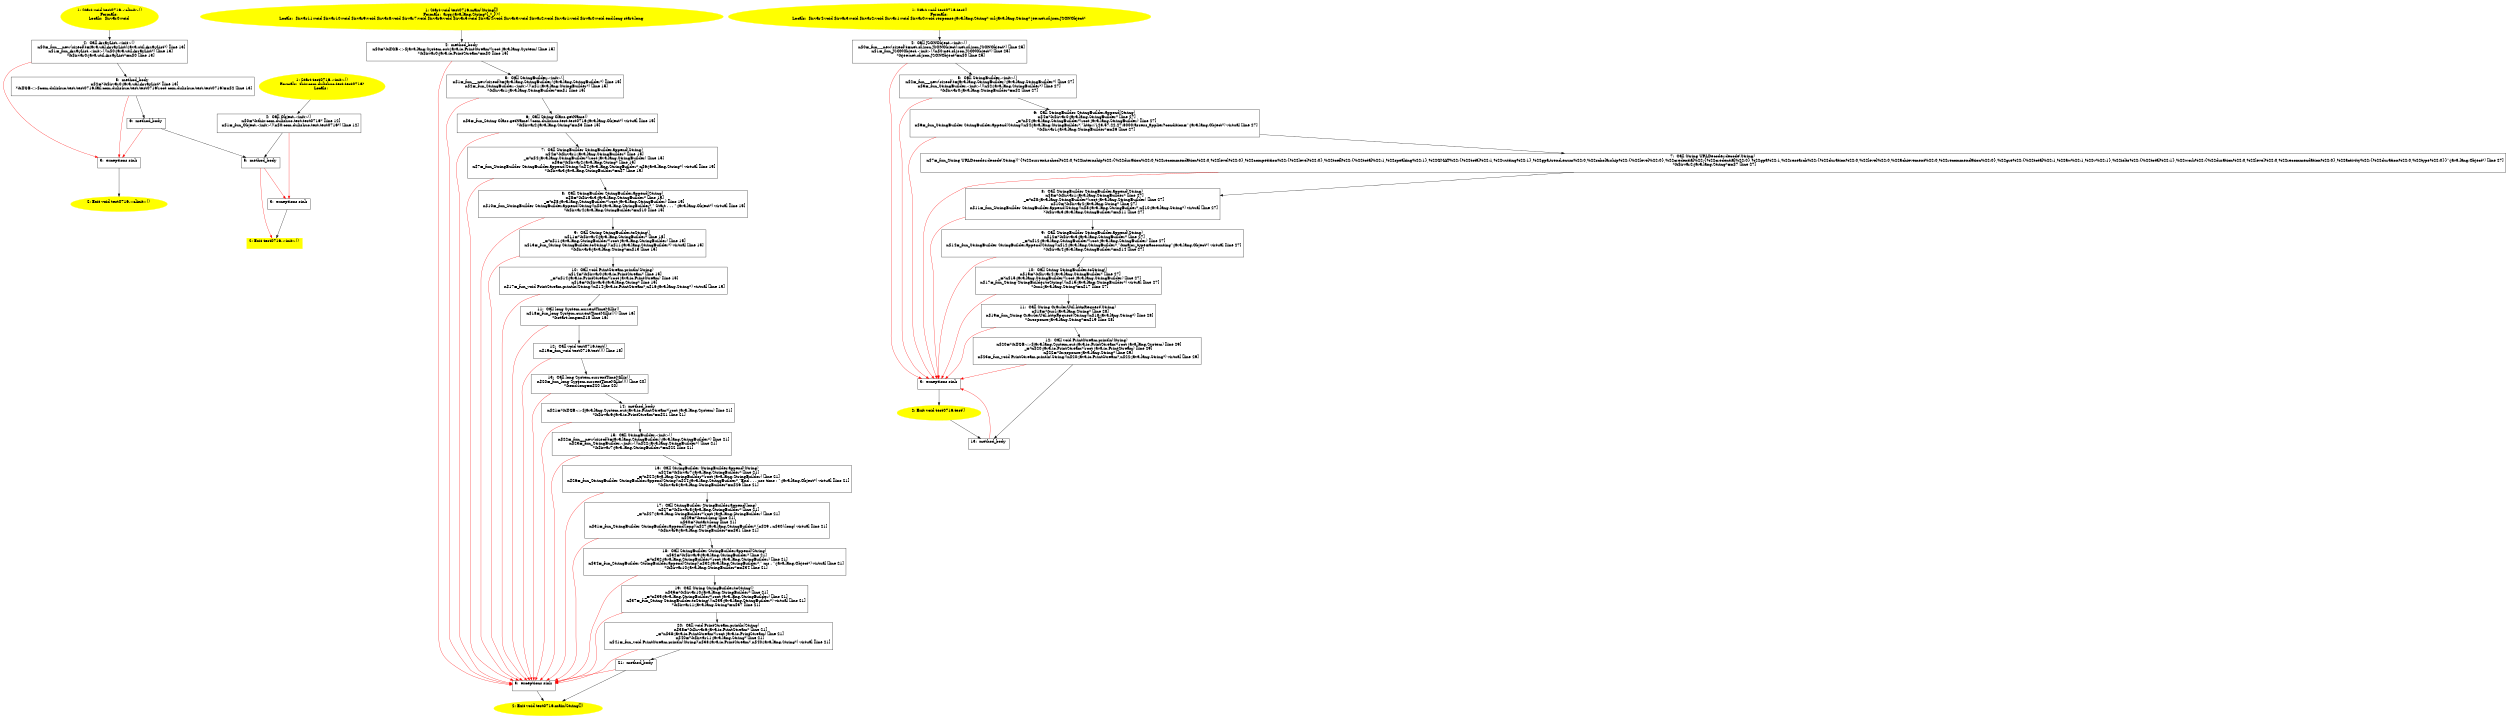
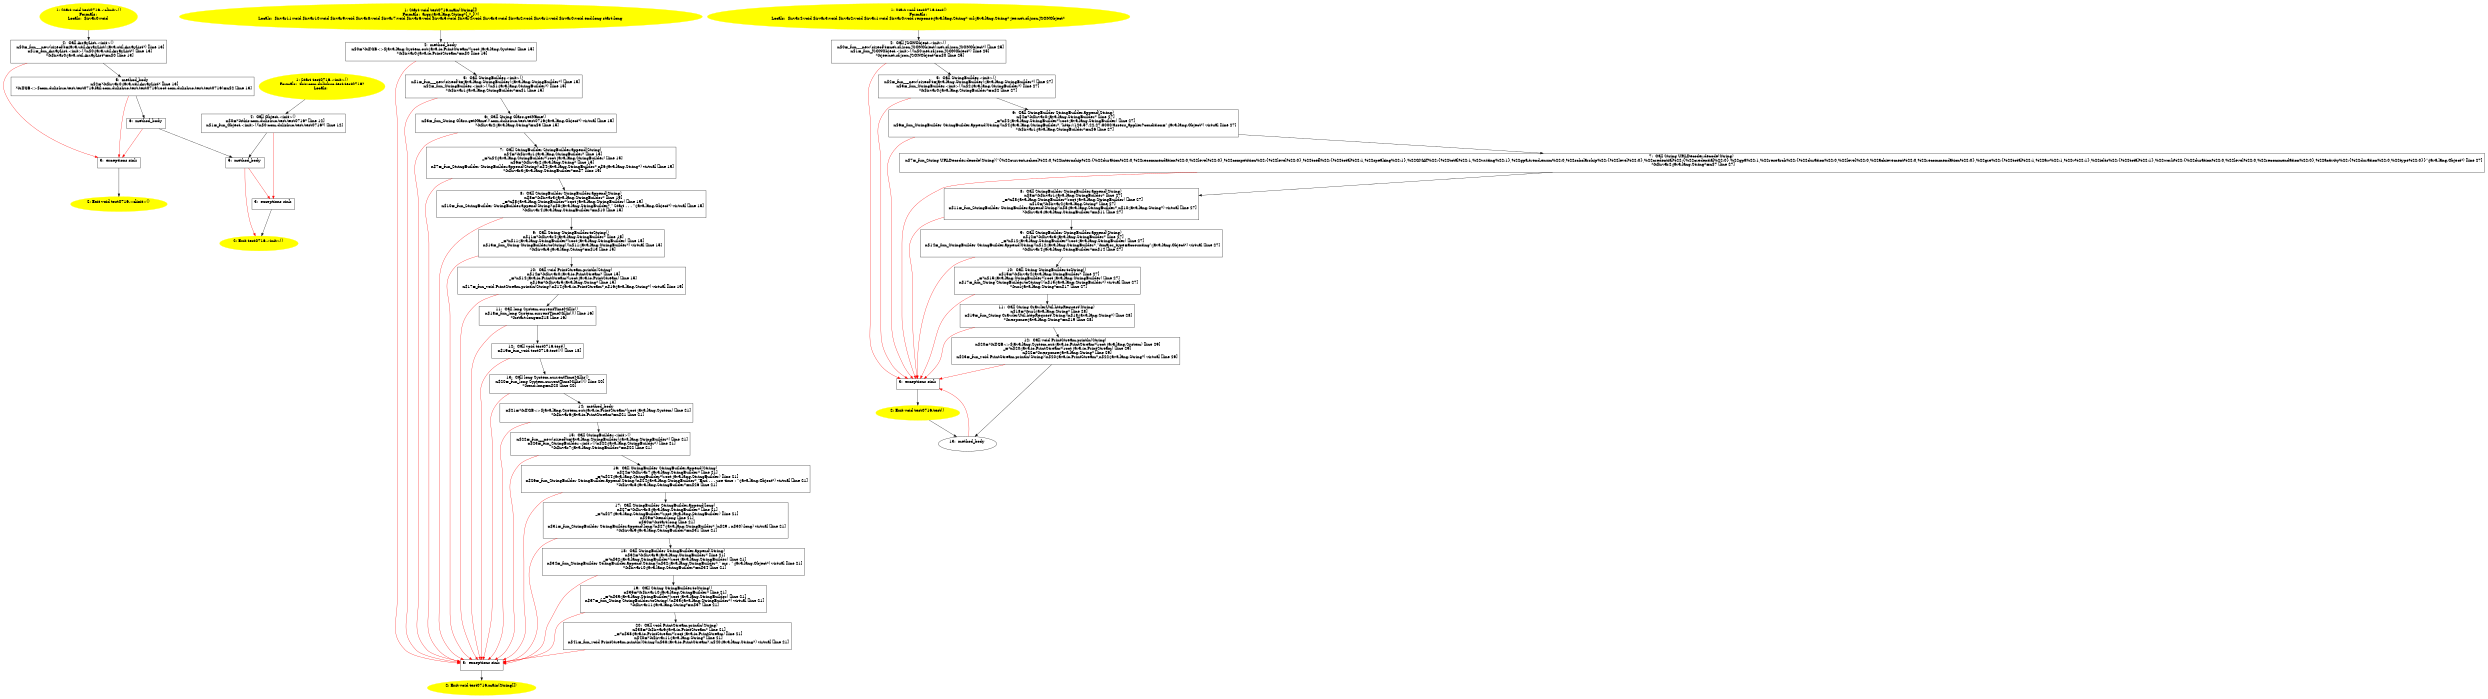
(275, 243) -> (259, 243)
(989, 444) -> (968, 444)
(636, 665) -> none
